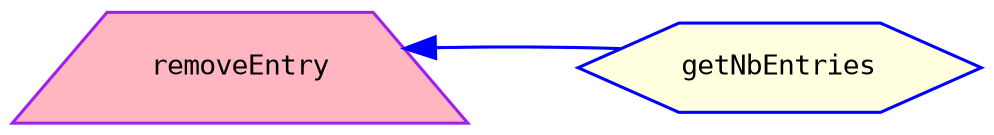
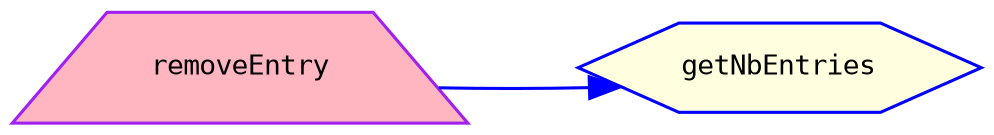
(528, 47) -> (514, 88)
